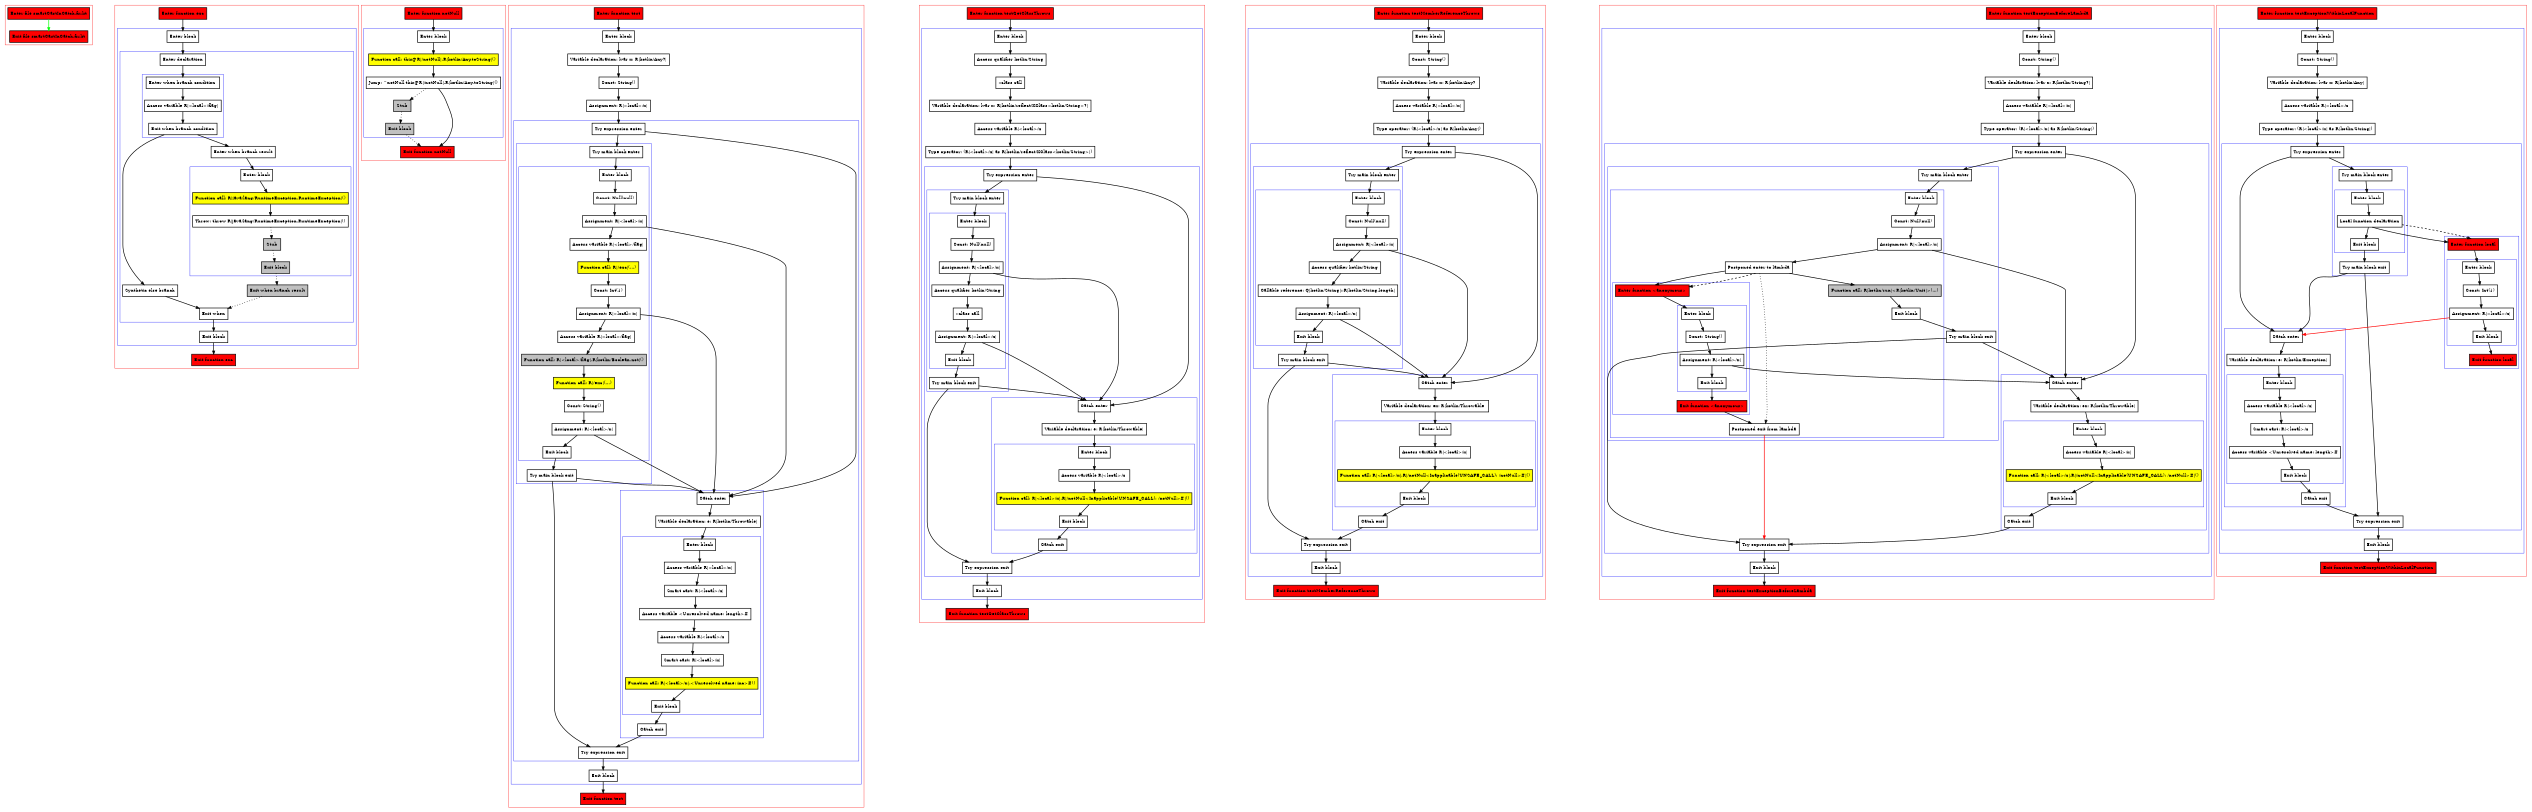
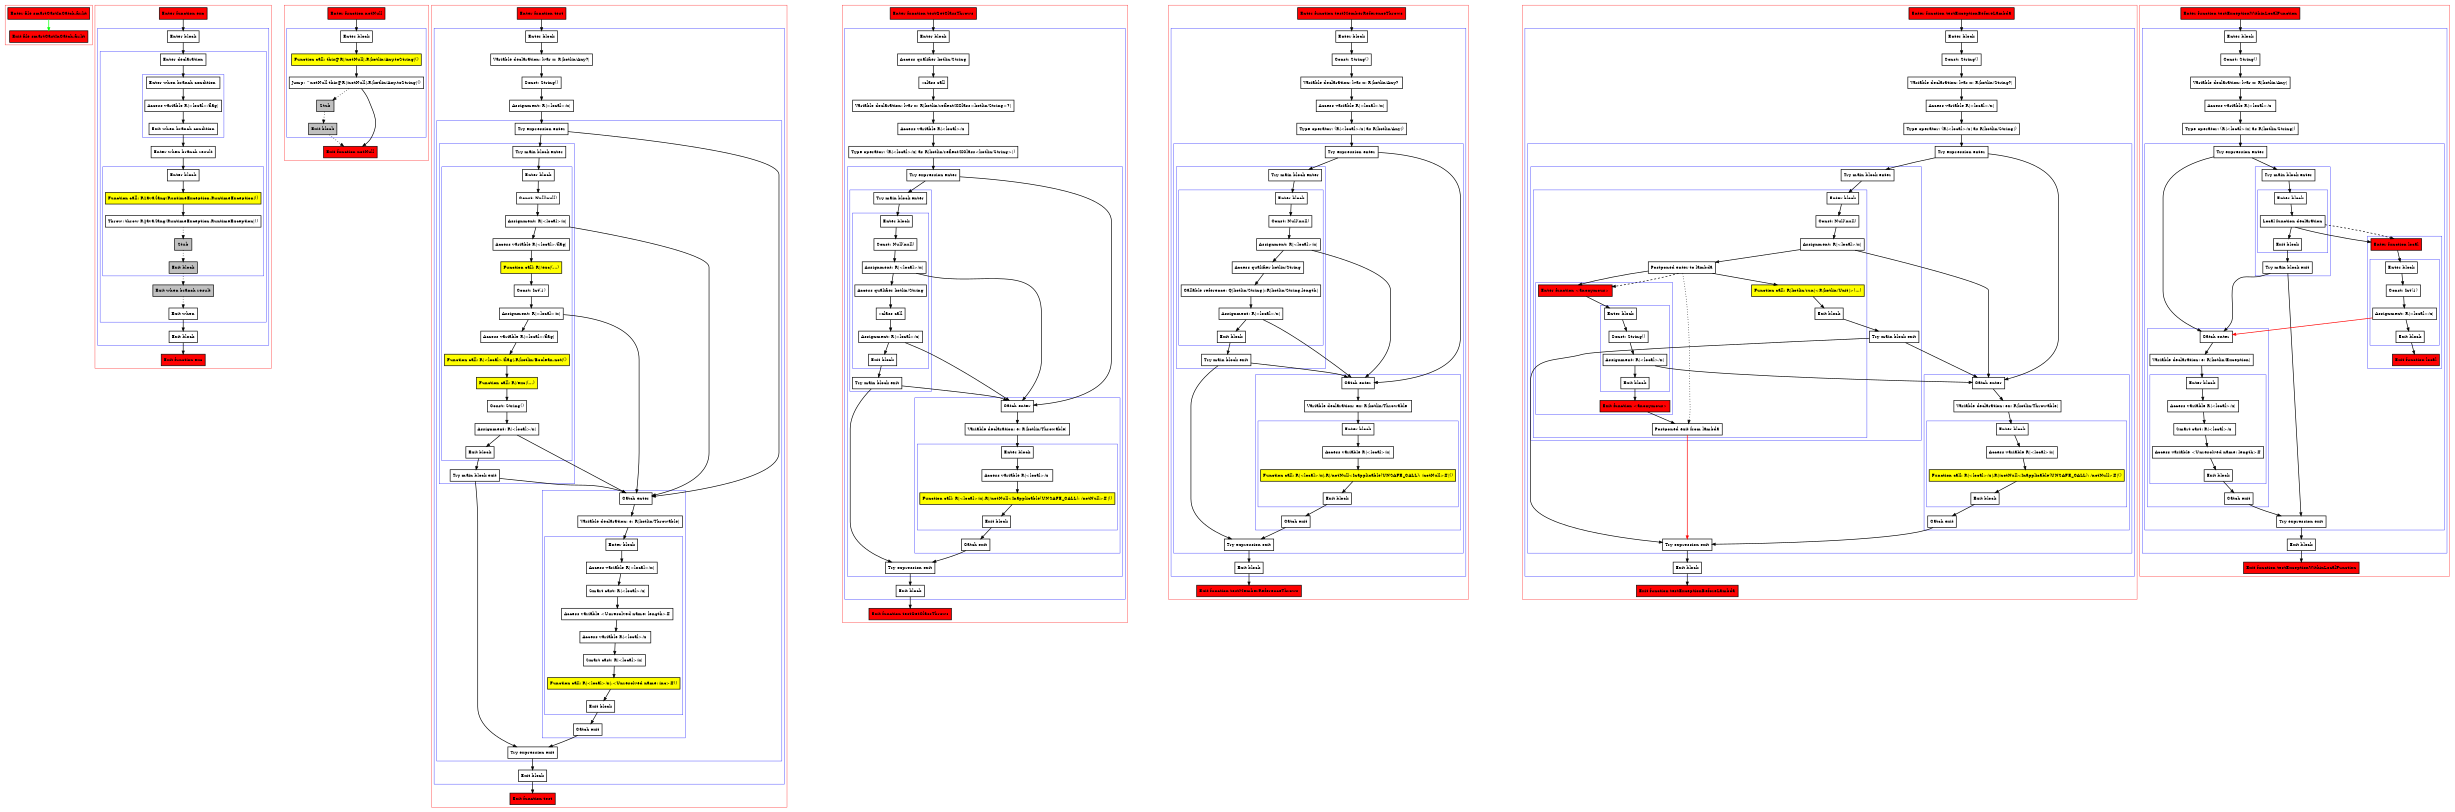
(150, 291) -> none
(1885, 291) -> (1808, 291)
(584, 360) -> (507, 360)
